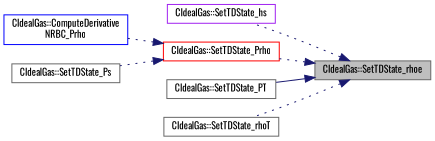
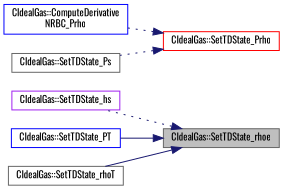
(292, 60) -> none
(221, 89) -> (66, 138)
(297, 101) -> (139, 158)
